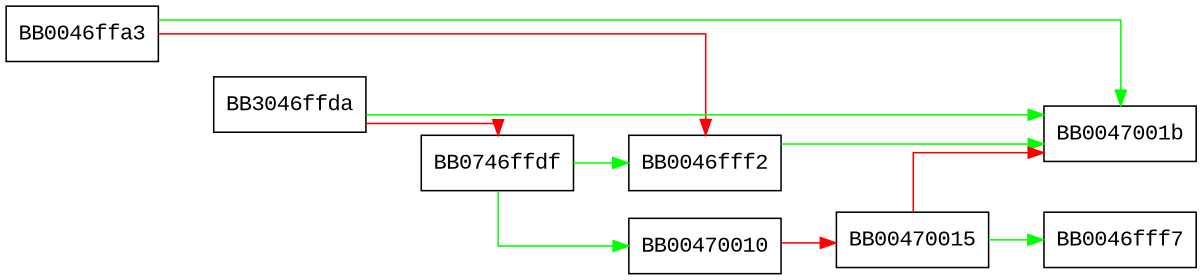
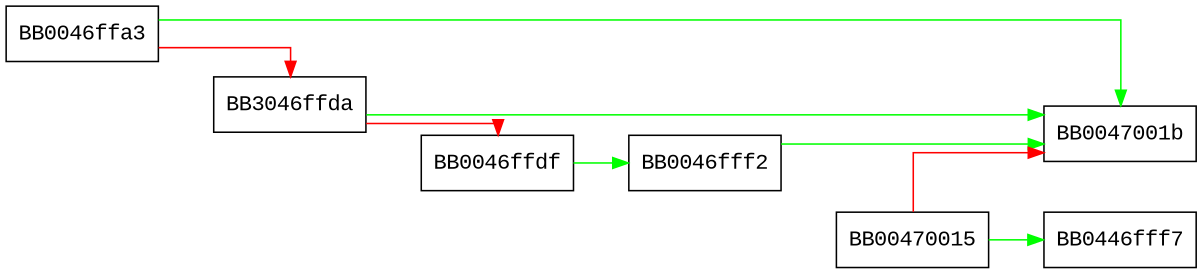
(475, 34) -> (231, 48)
(497, 163) -> (497, 163)
(1120, 240) -> (1120, 240)
(705, 246) -> none
